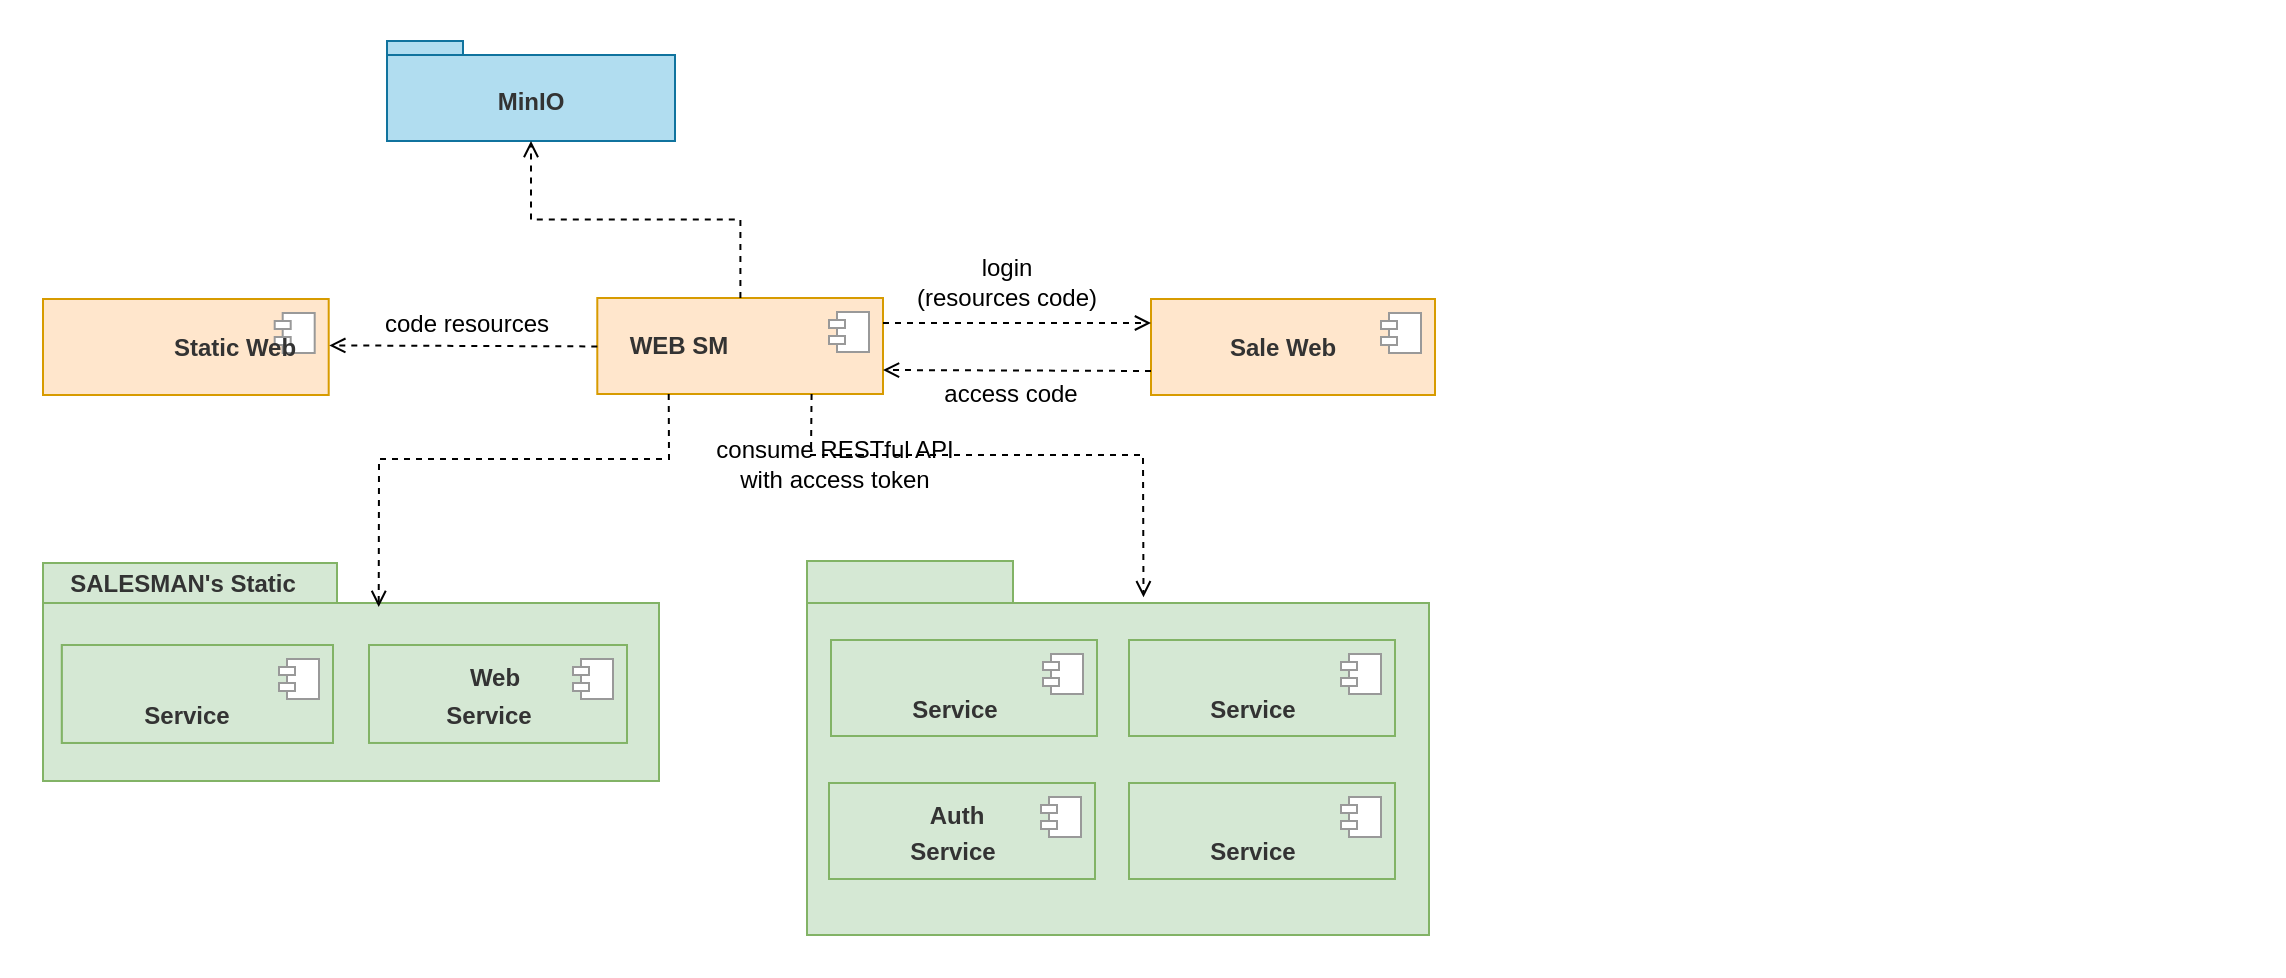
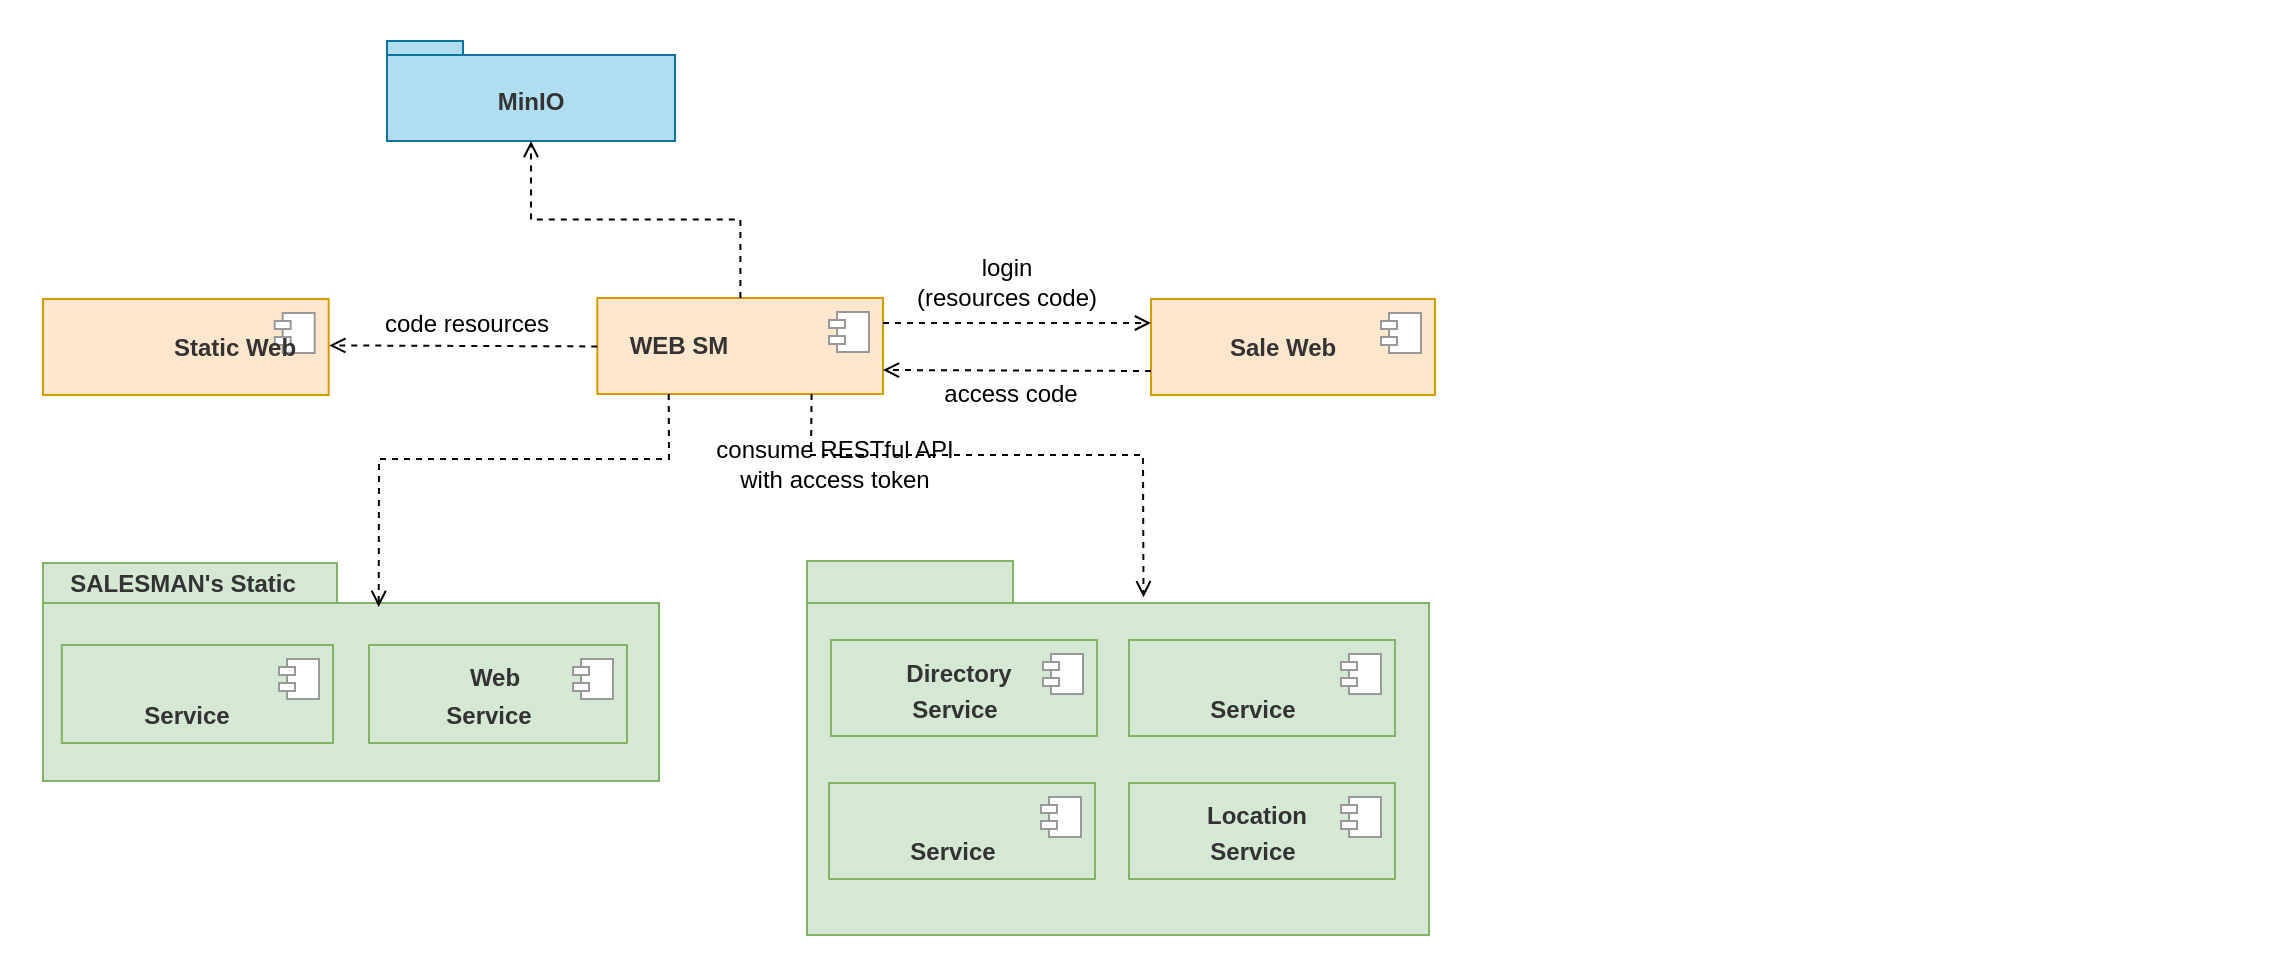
none -> (958, 674)
(956, 817) -> none
none -> (1257, 817)
